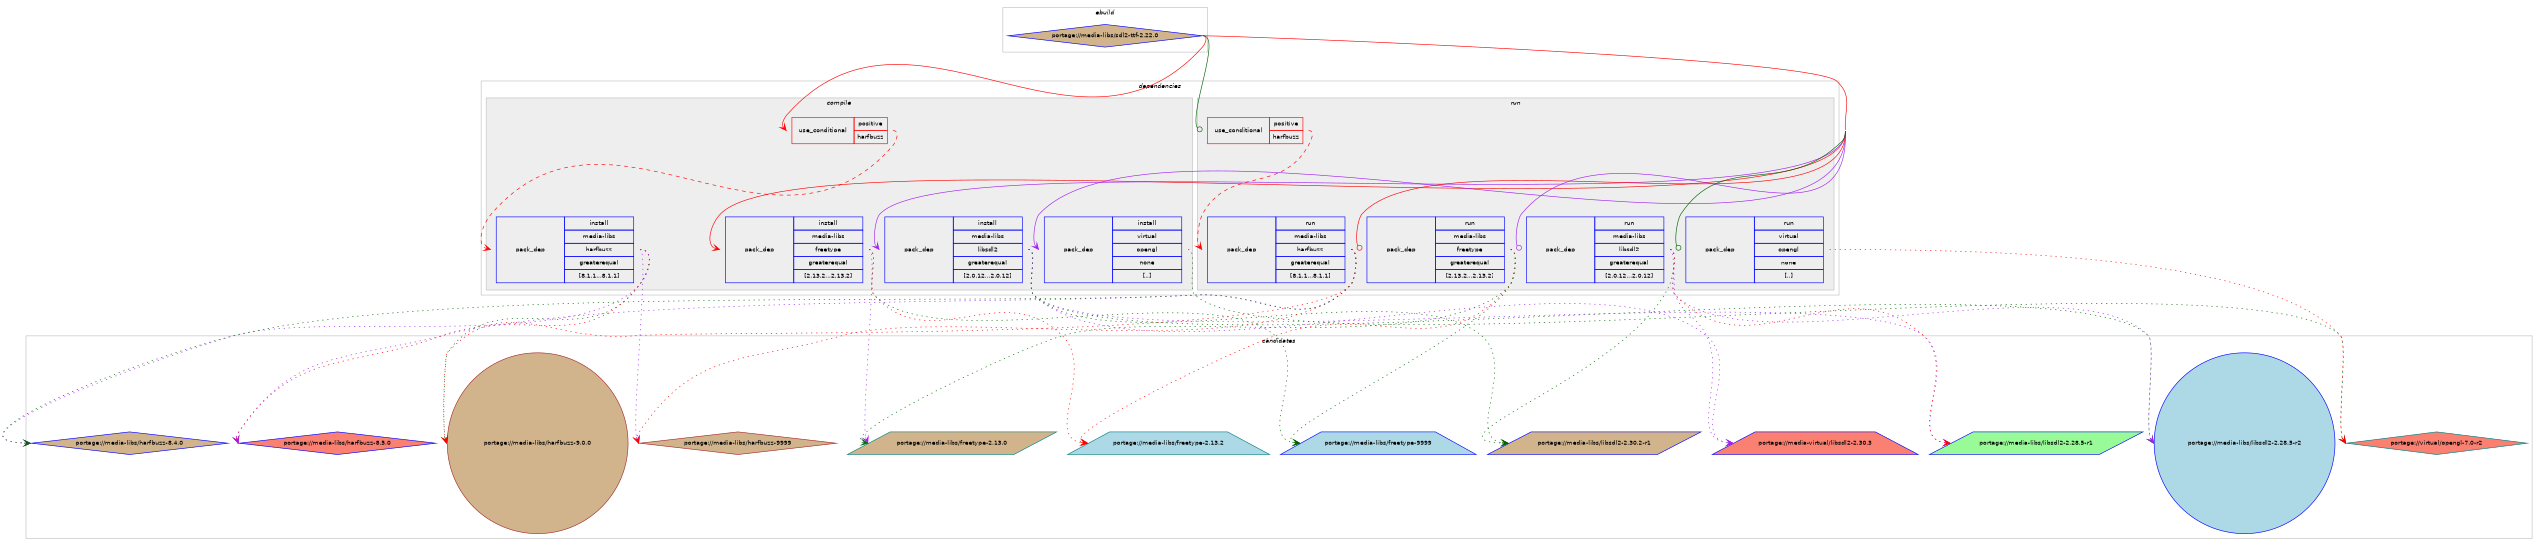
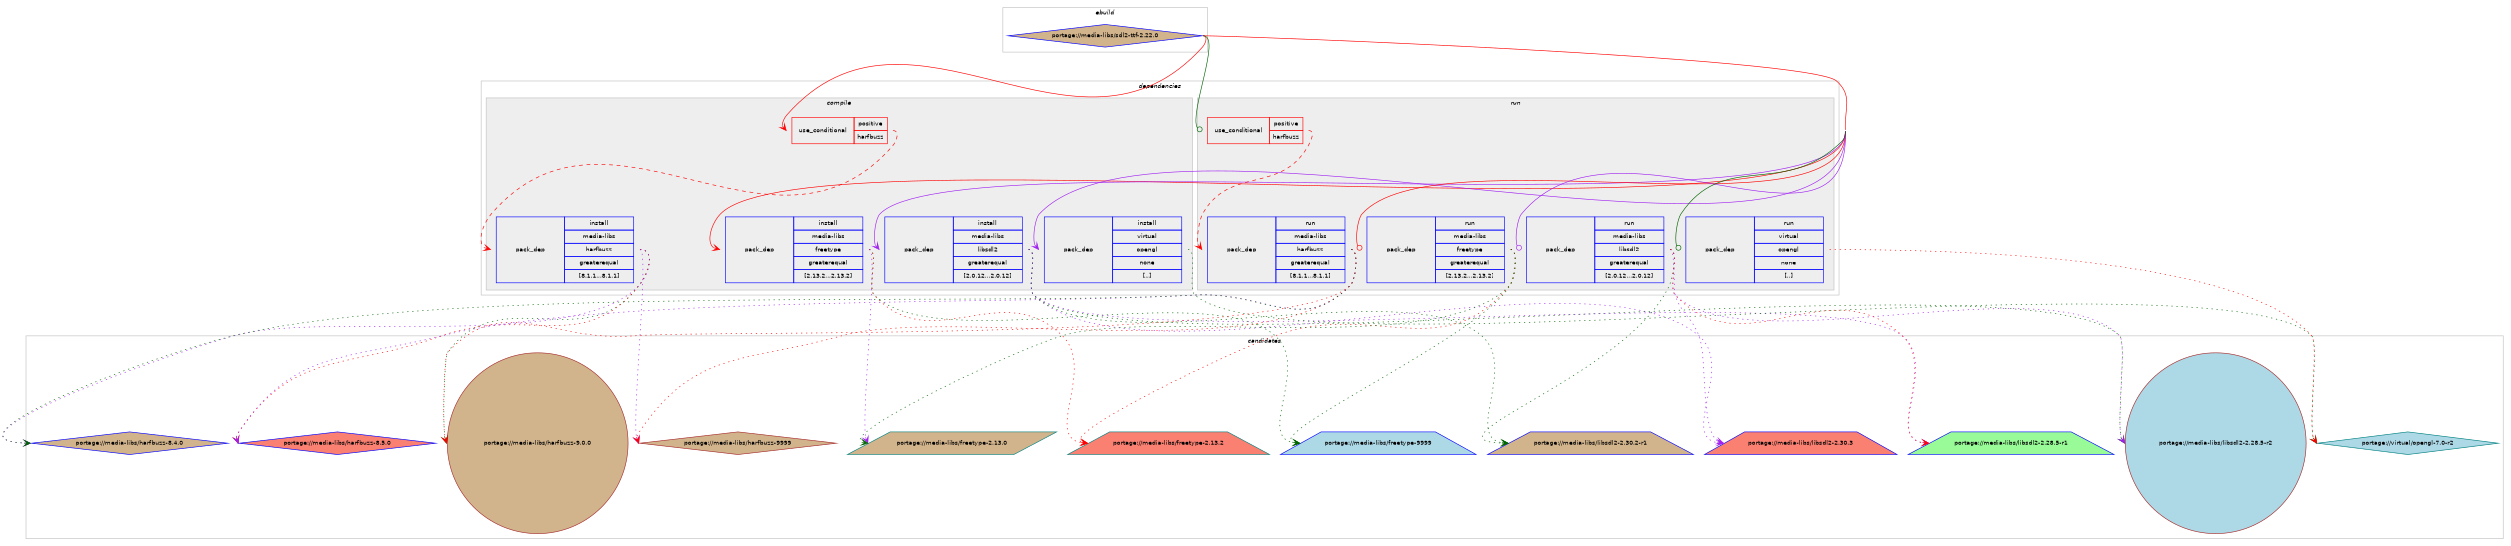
(1169, 443) -> (1169, 443)
(1594, 443) -> (1590, 443)
(1815, 443) -> (1801, 443)
(2036, 443) -> (2011, 443)
(2245, 443) -> (2216, 443)
(2437, 443) -> (2408, 443)
